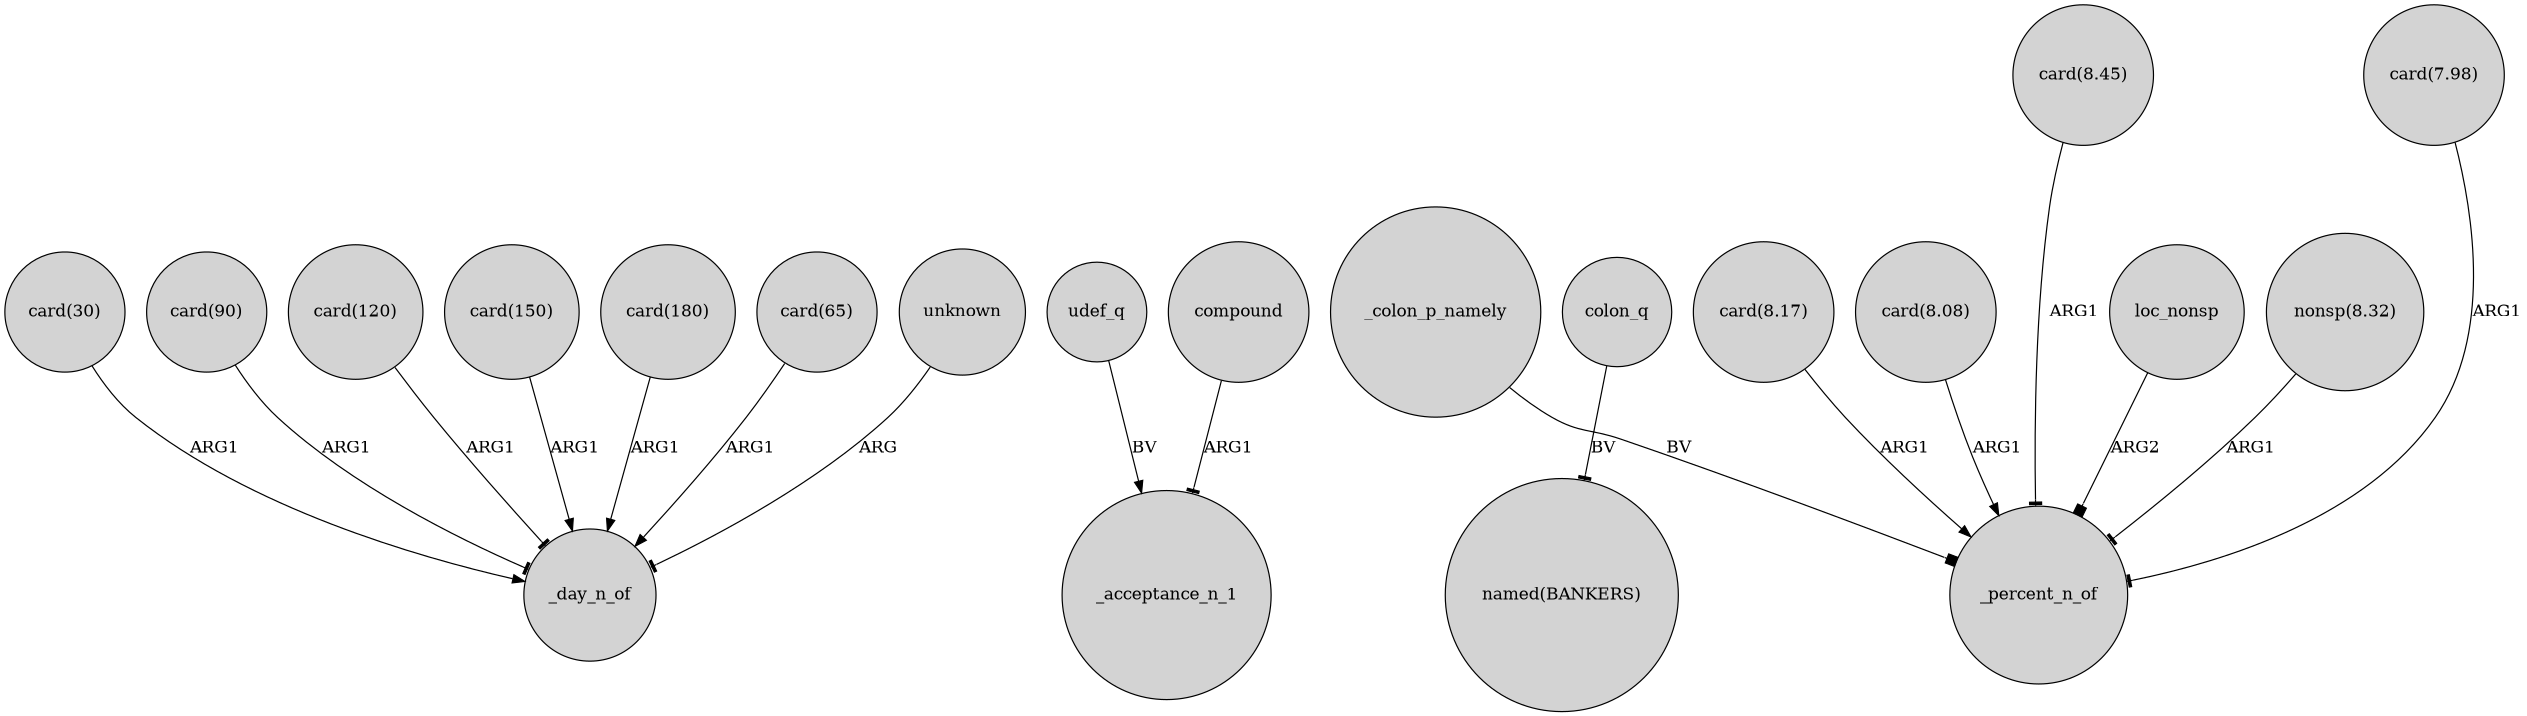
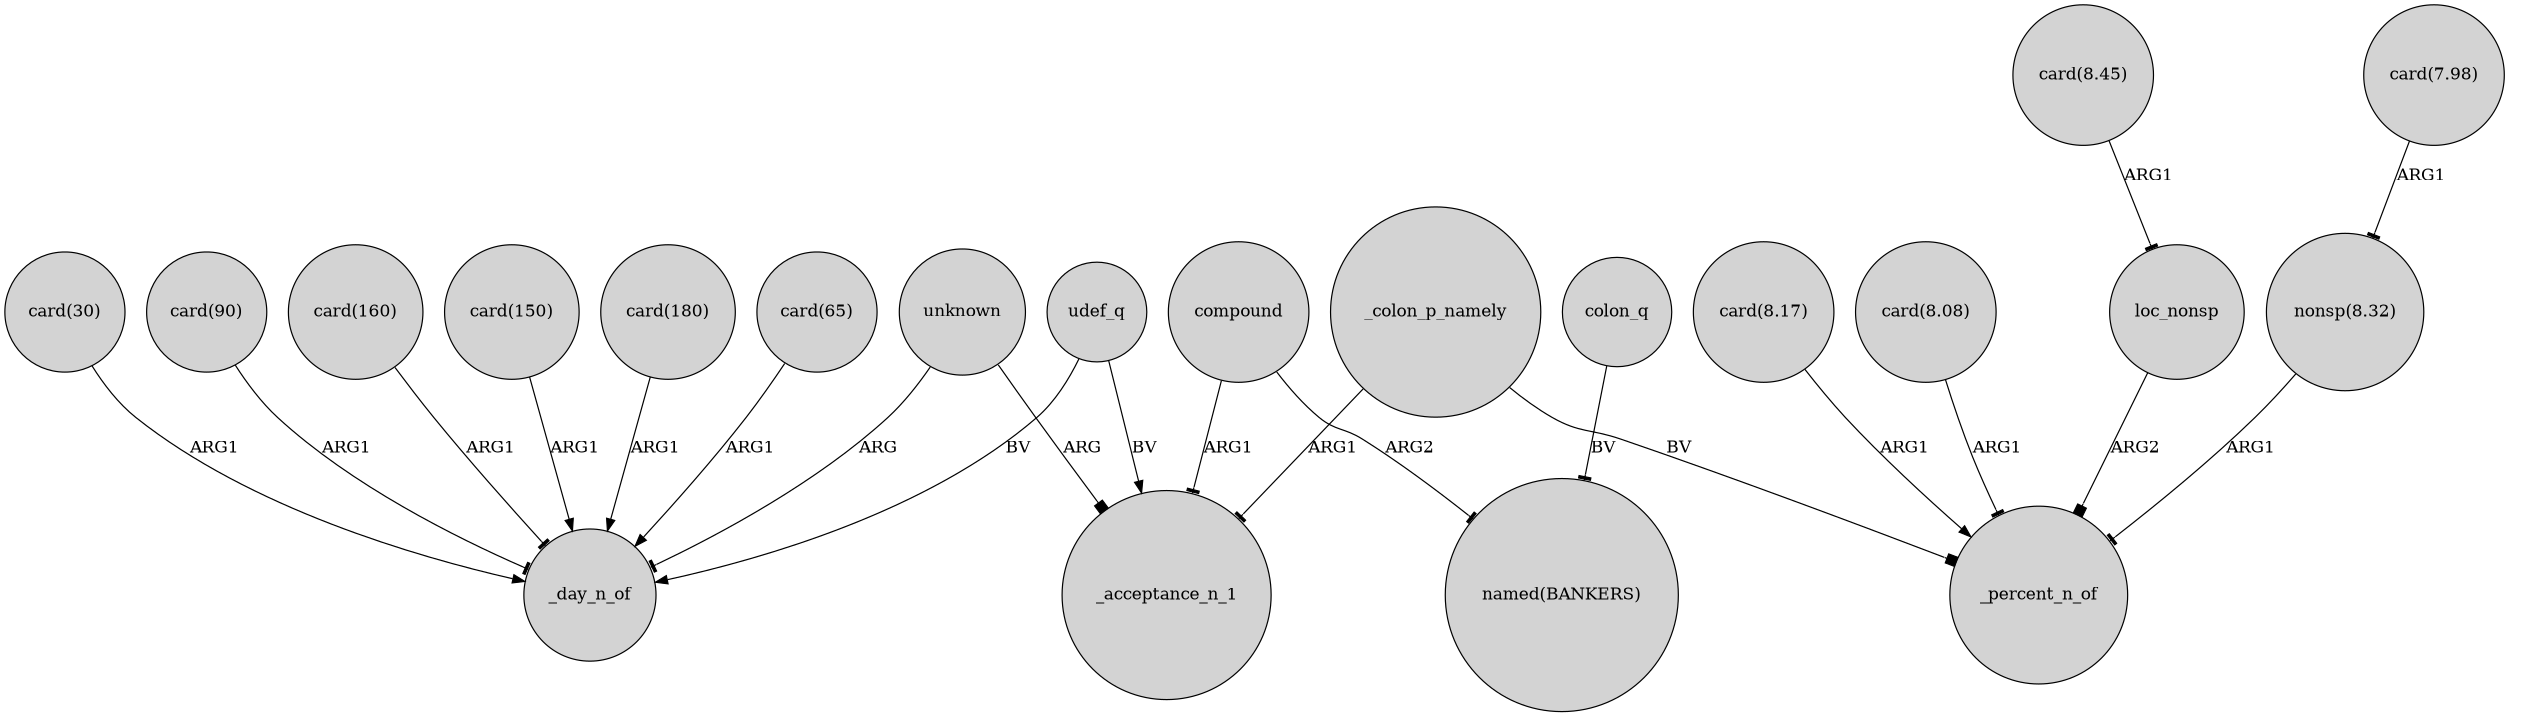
(356, 312) -> (356, 312)
(2039, 320) -> (2130, 192)
none -> (1047, 433)
(2414, 443) -> (2392, 187)
none -> (1371, 444)
(1968, 446) -> (1968, 446)
none -> (1303, 451)
none -> (895, 506)
